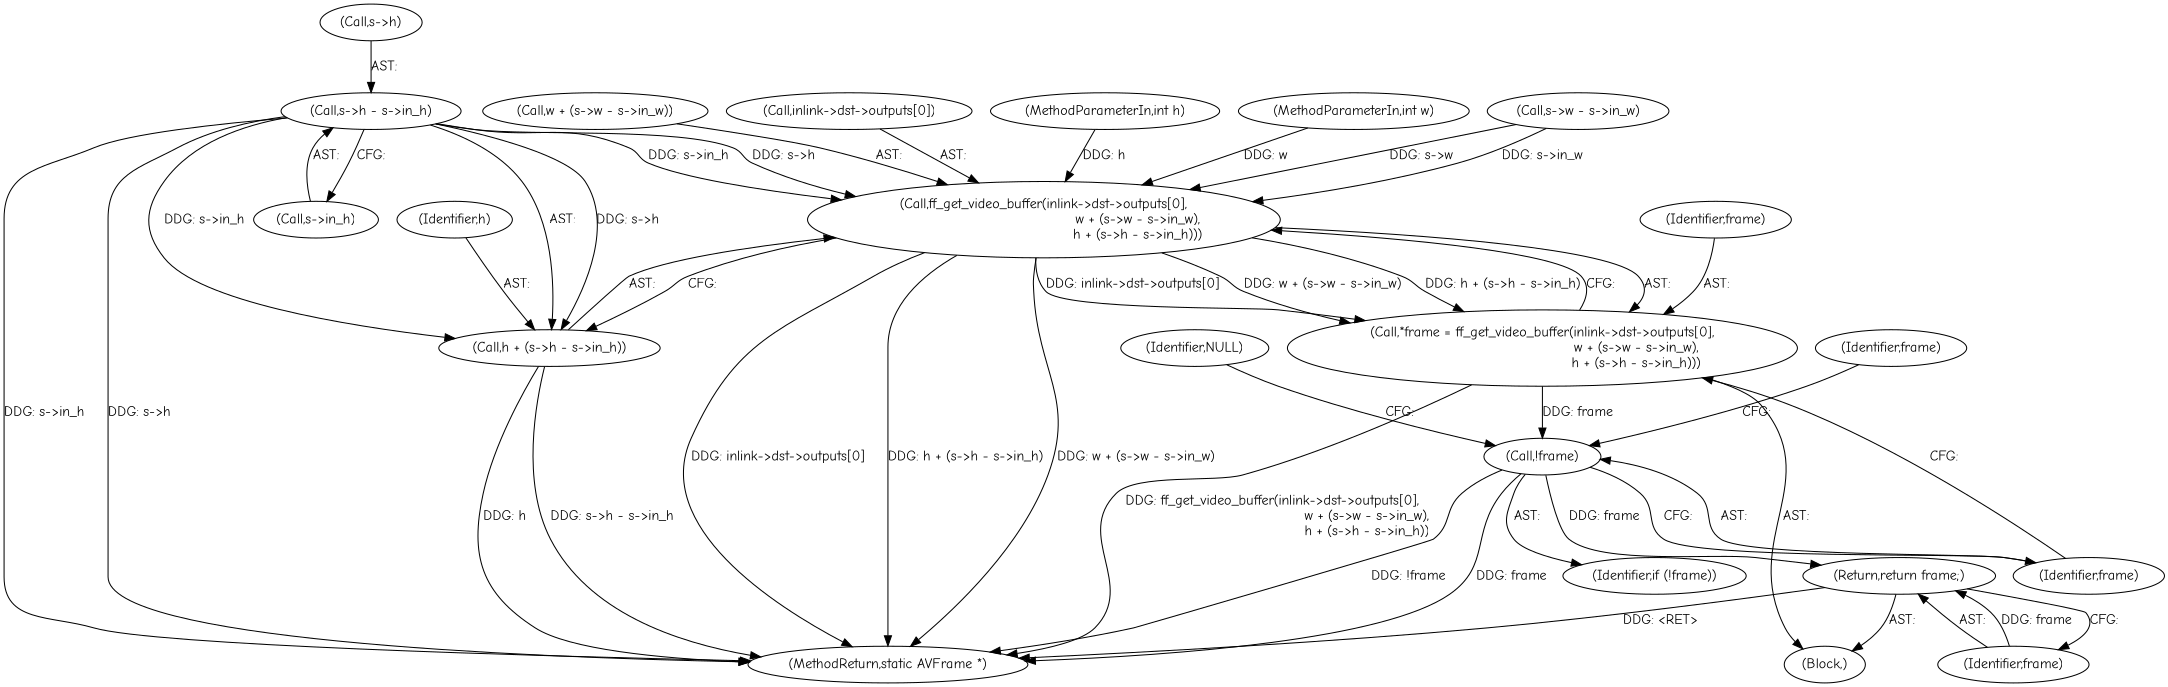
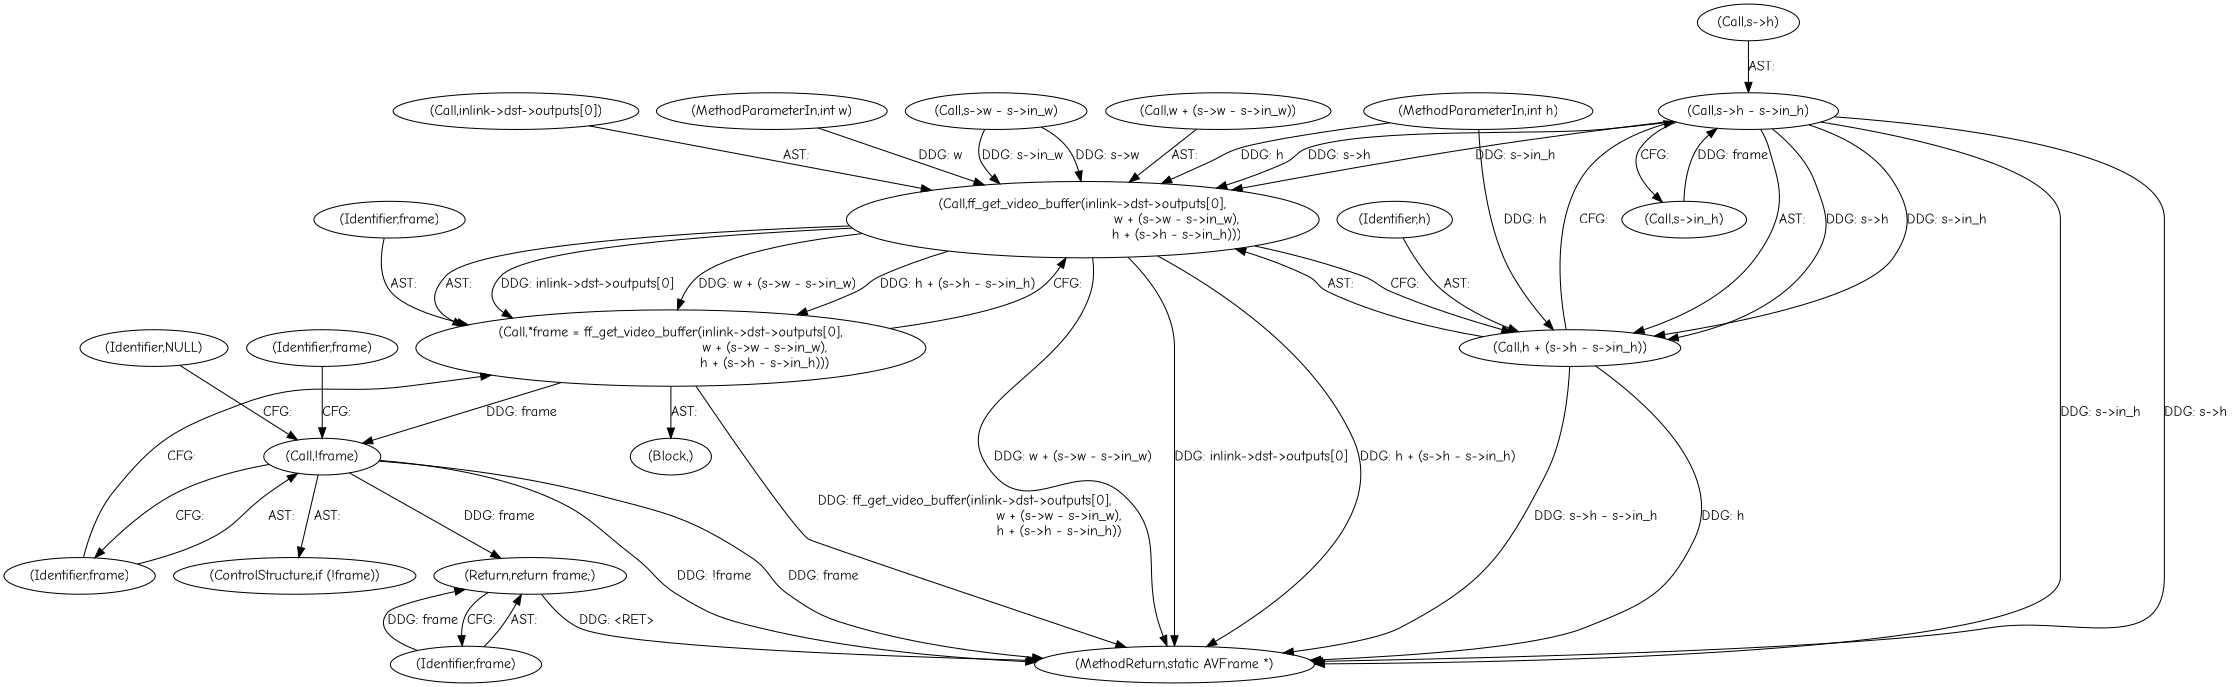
(329, 155) -> (1733, 155)
none -> (1570, 203)
none -> (1495, 232)
(1655, 576) -> (295, 576)
(1884, 624) -> none
